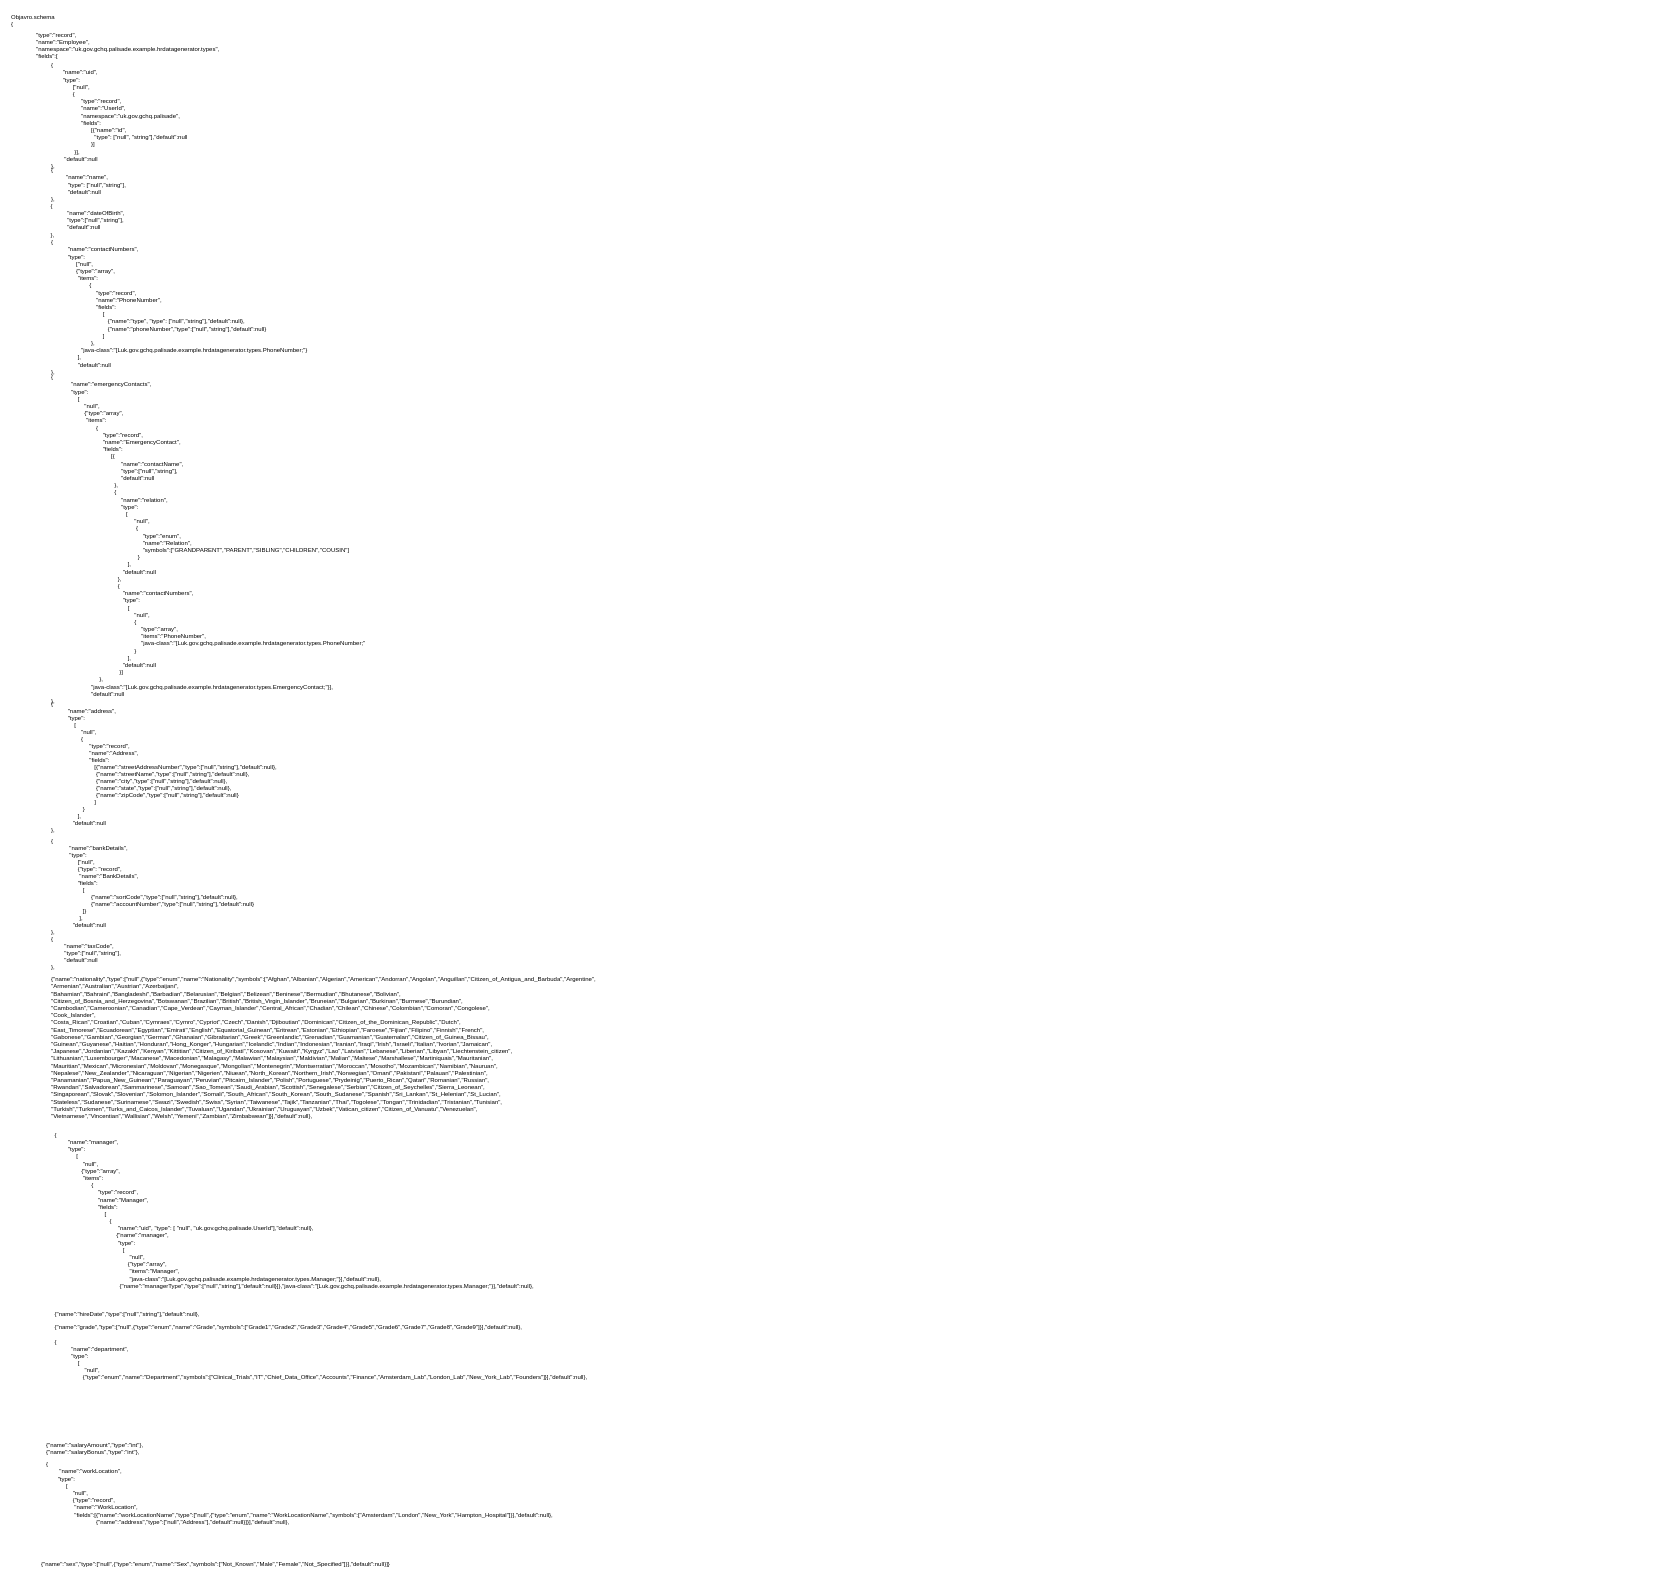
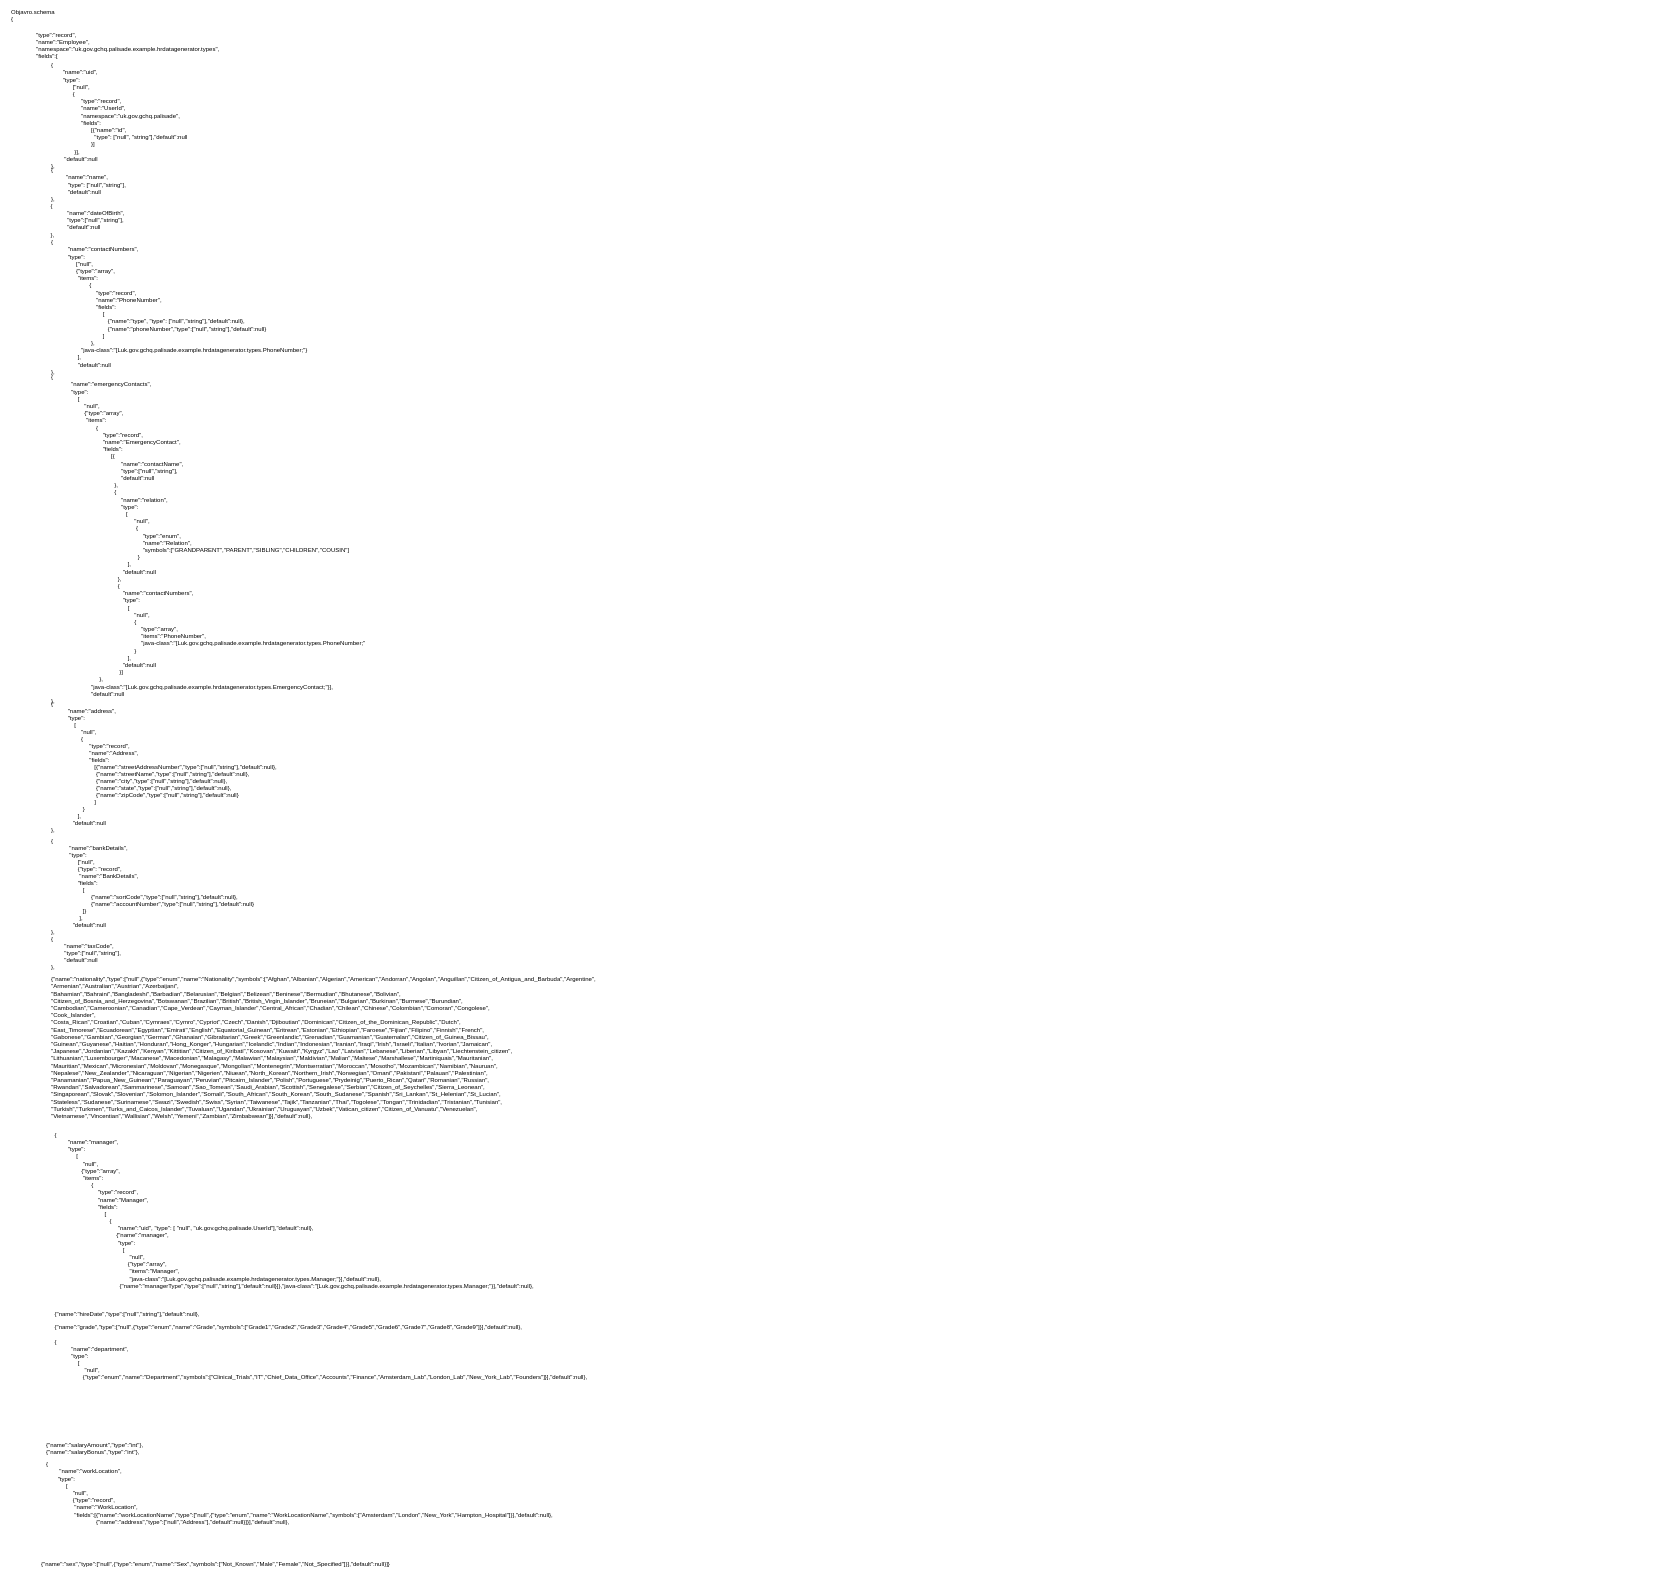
(40, 18) -> (40, 13)
